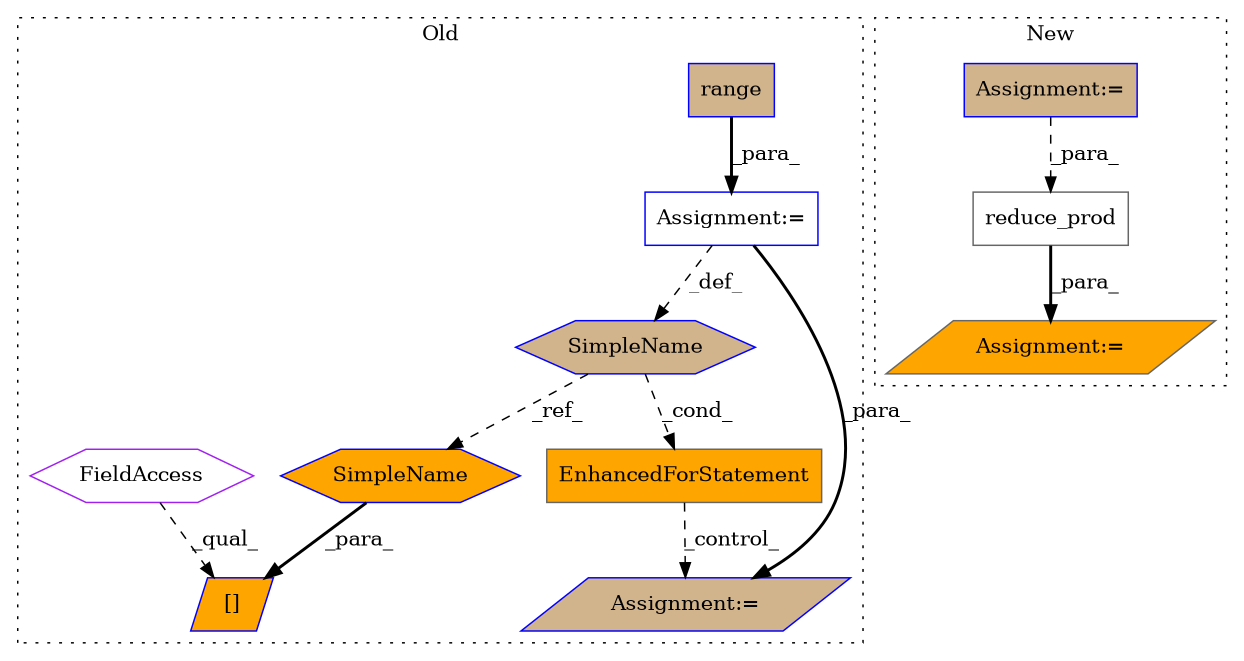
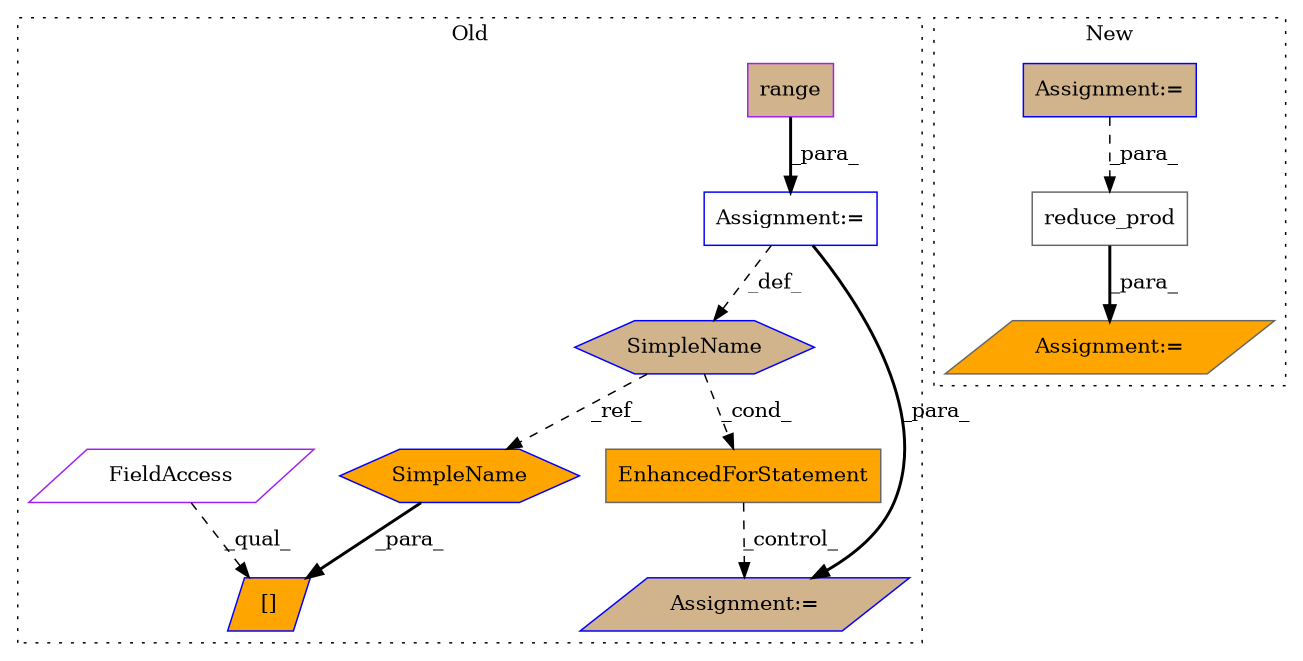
(732, 90) -> (791, 90)
(142, 476) -> (171, 476)
